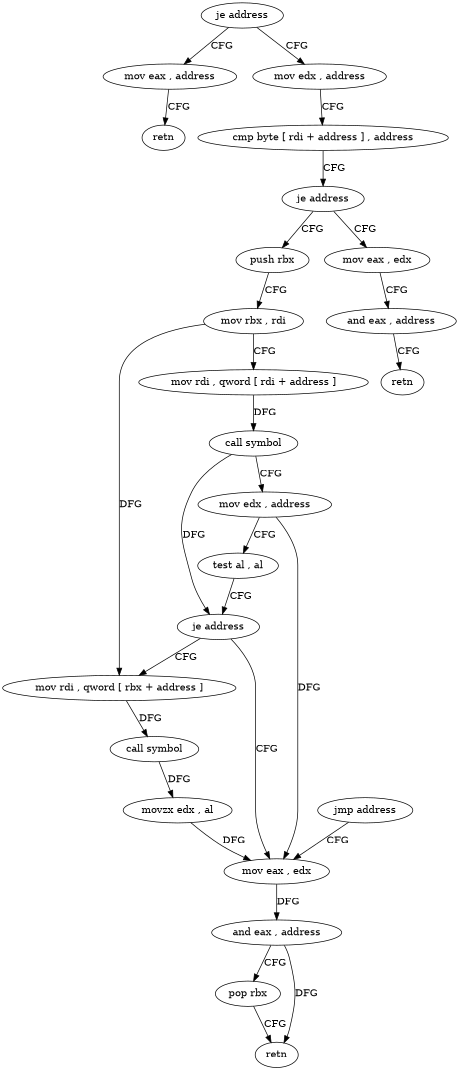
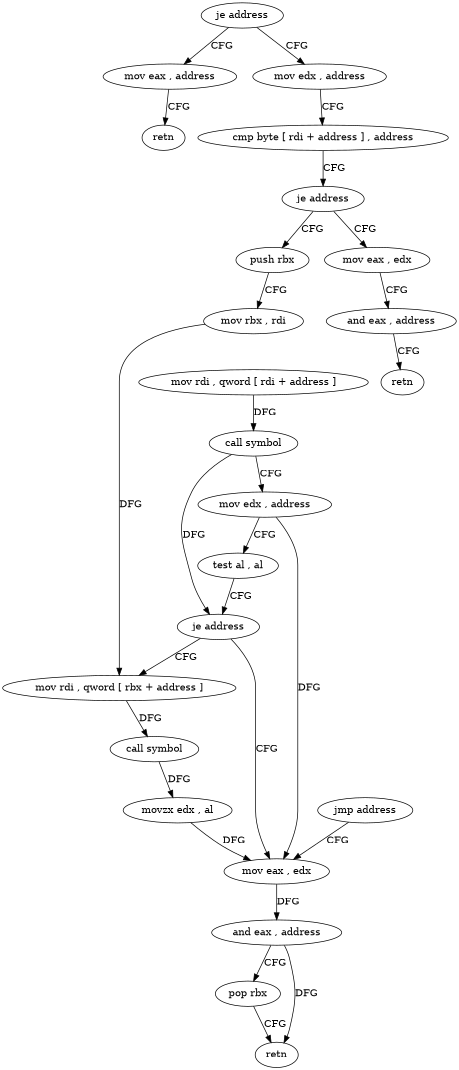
(254, 348) -> none
